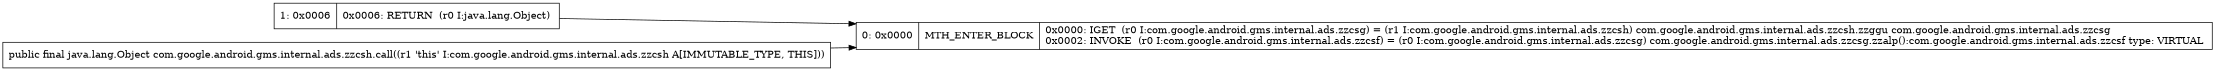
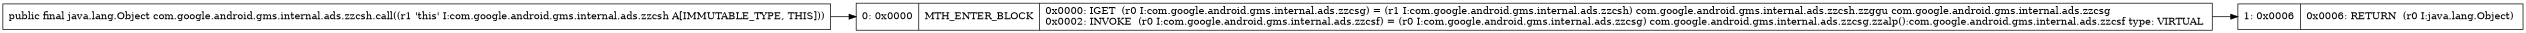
(704, 21) -> (2221, 17)
